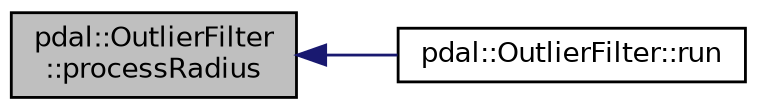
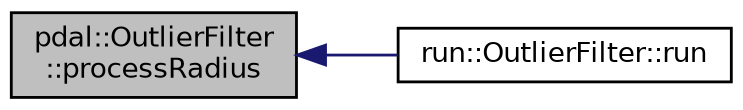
(572, 55) -> (565, 55)
